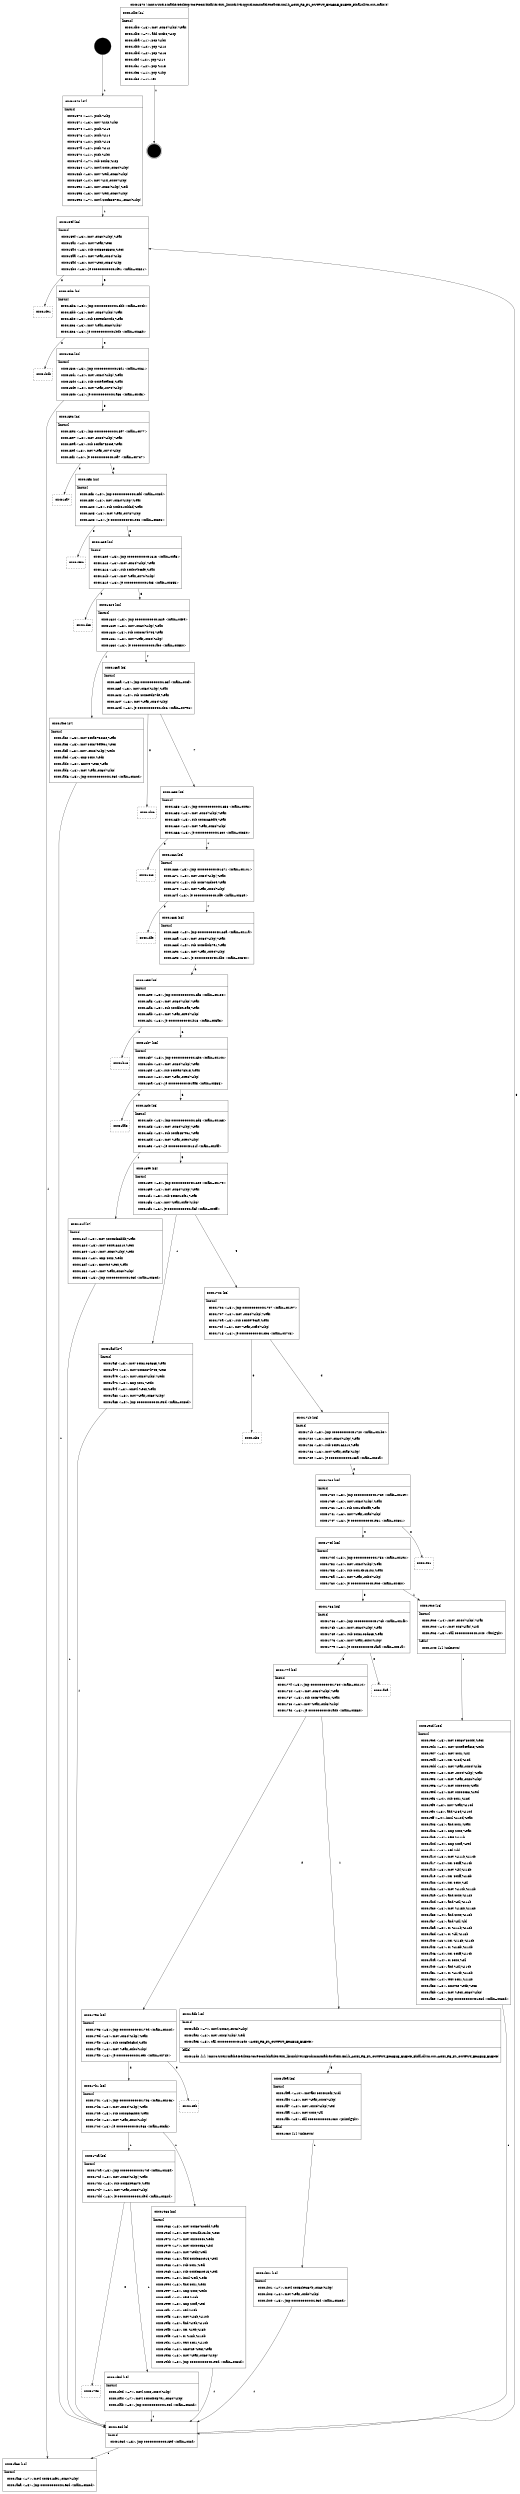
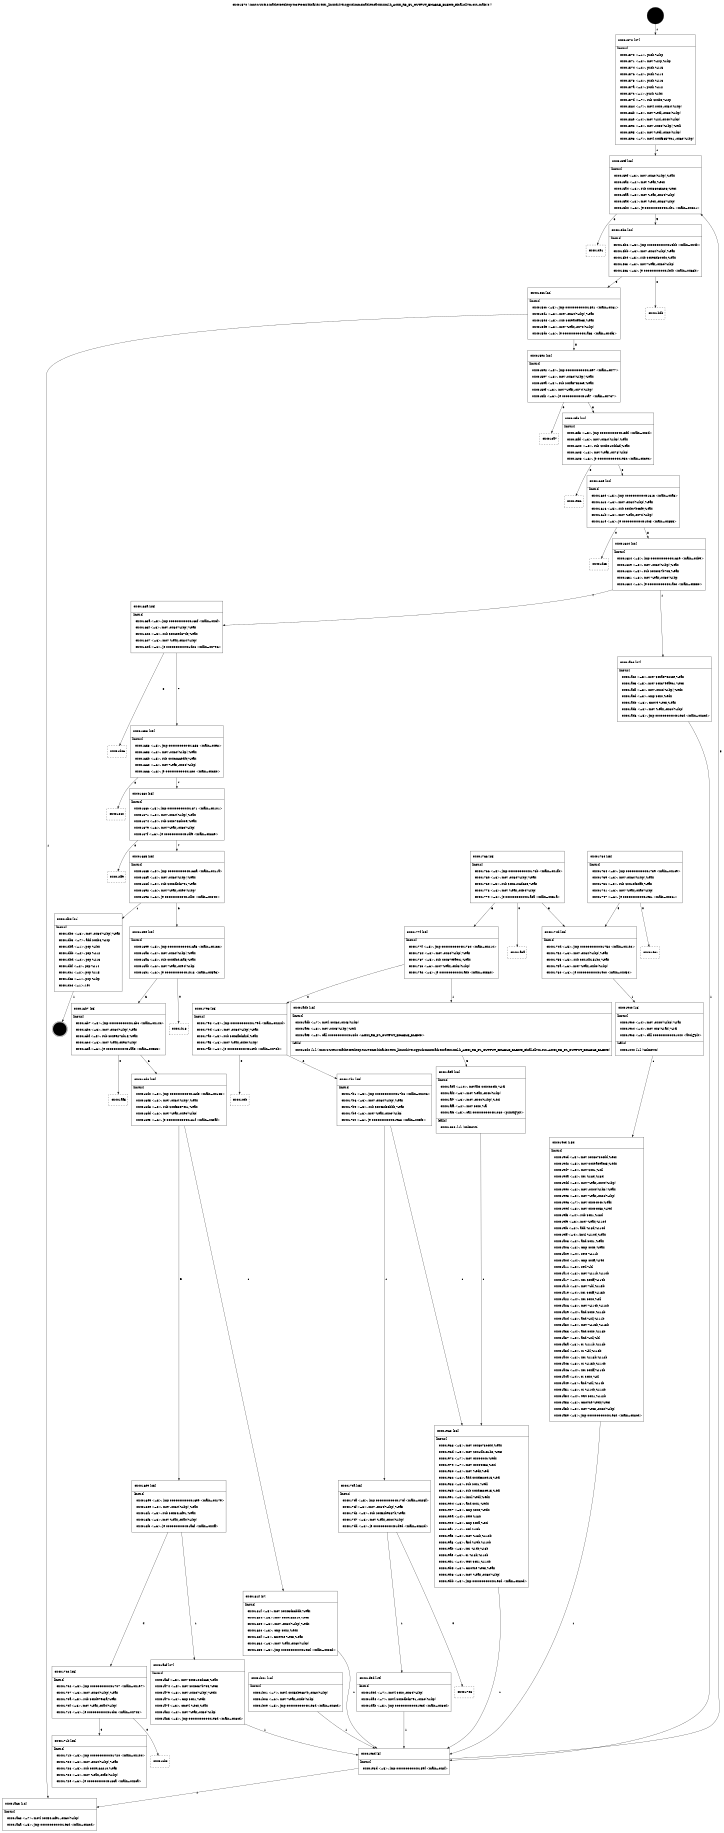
none -> (132, 910)
(352, 1468) -> none
(363, 1594) -> (553, 914)
(308, 2203) -> (481, 1278)
